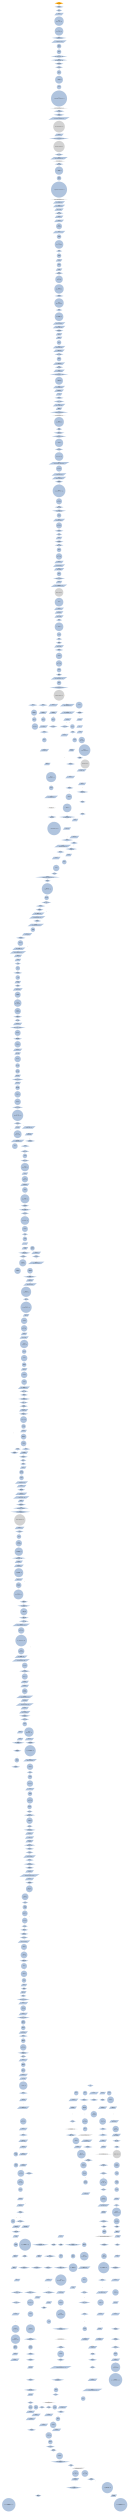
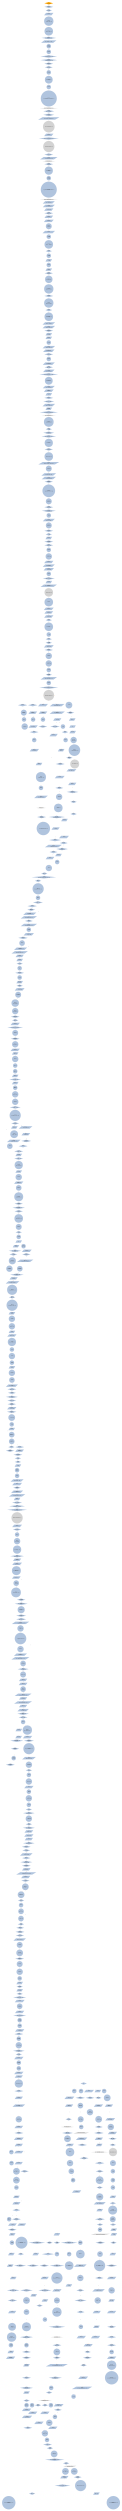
(25, 1156) -> (19, 1155)
